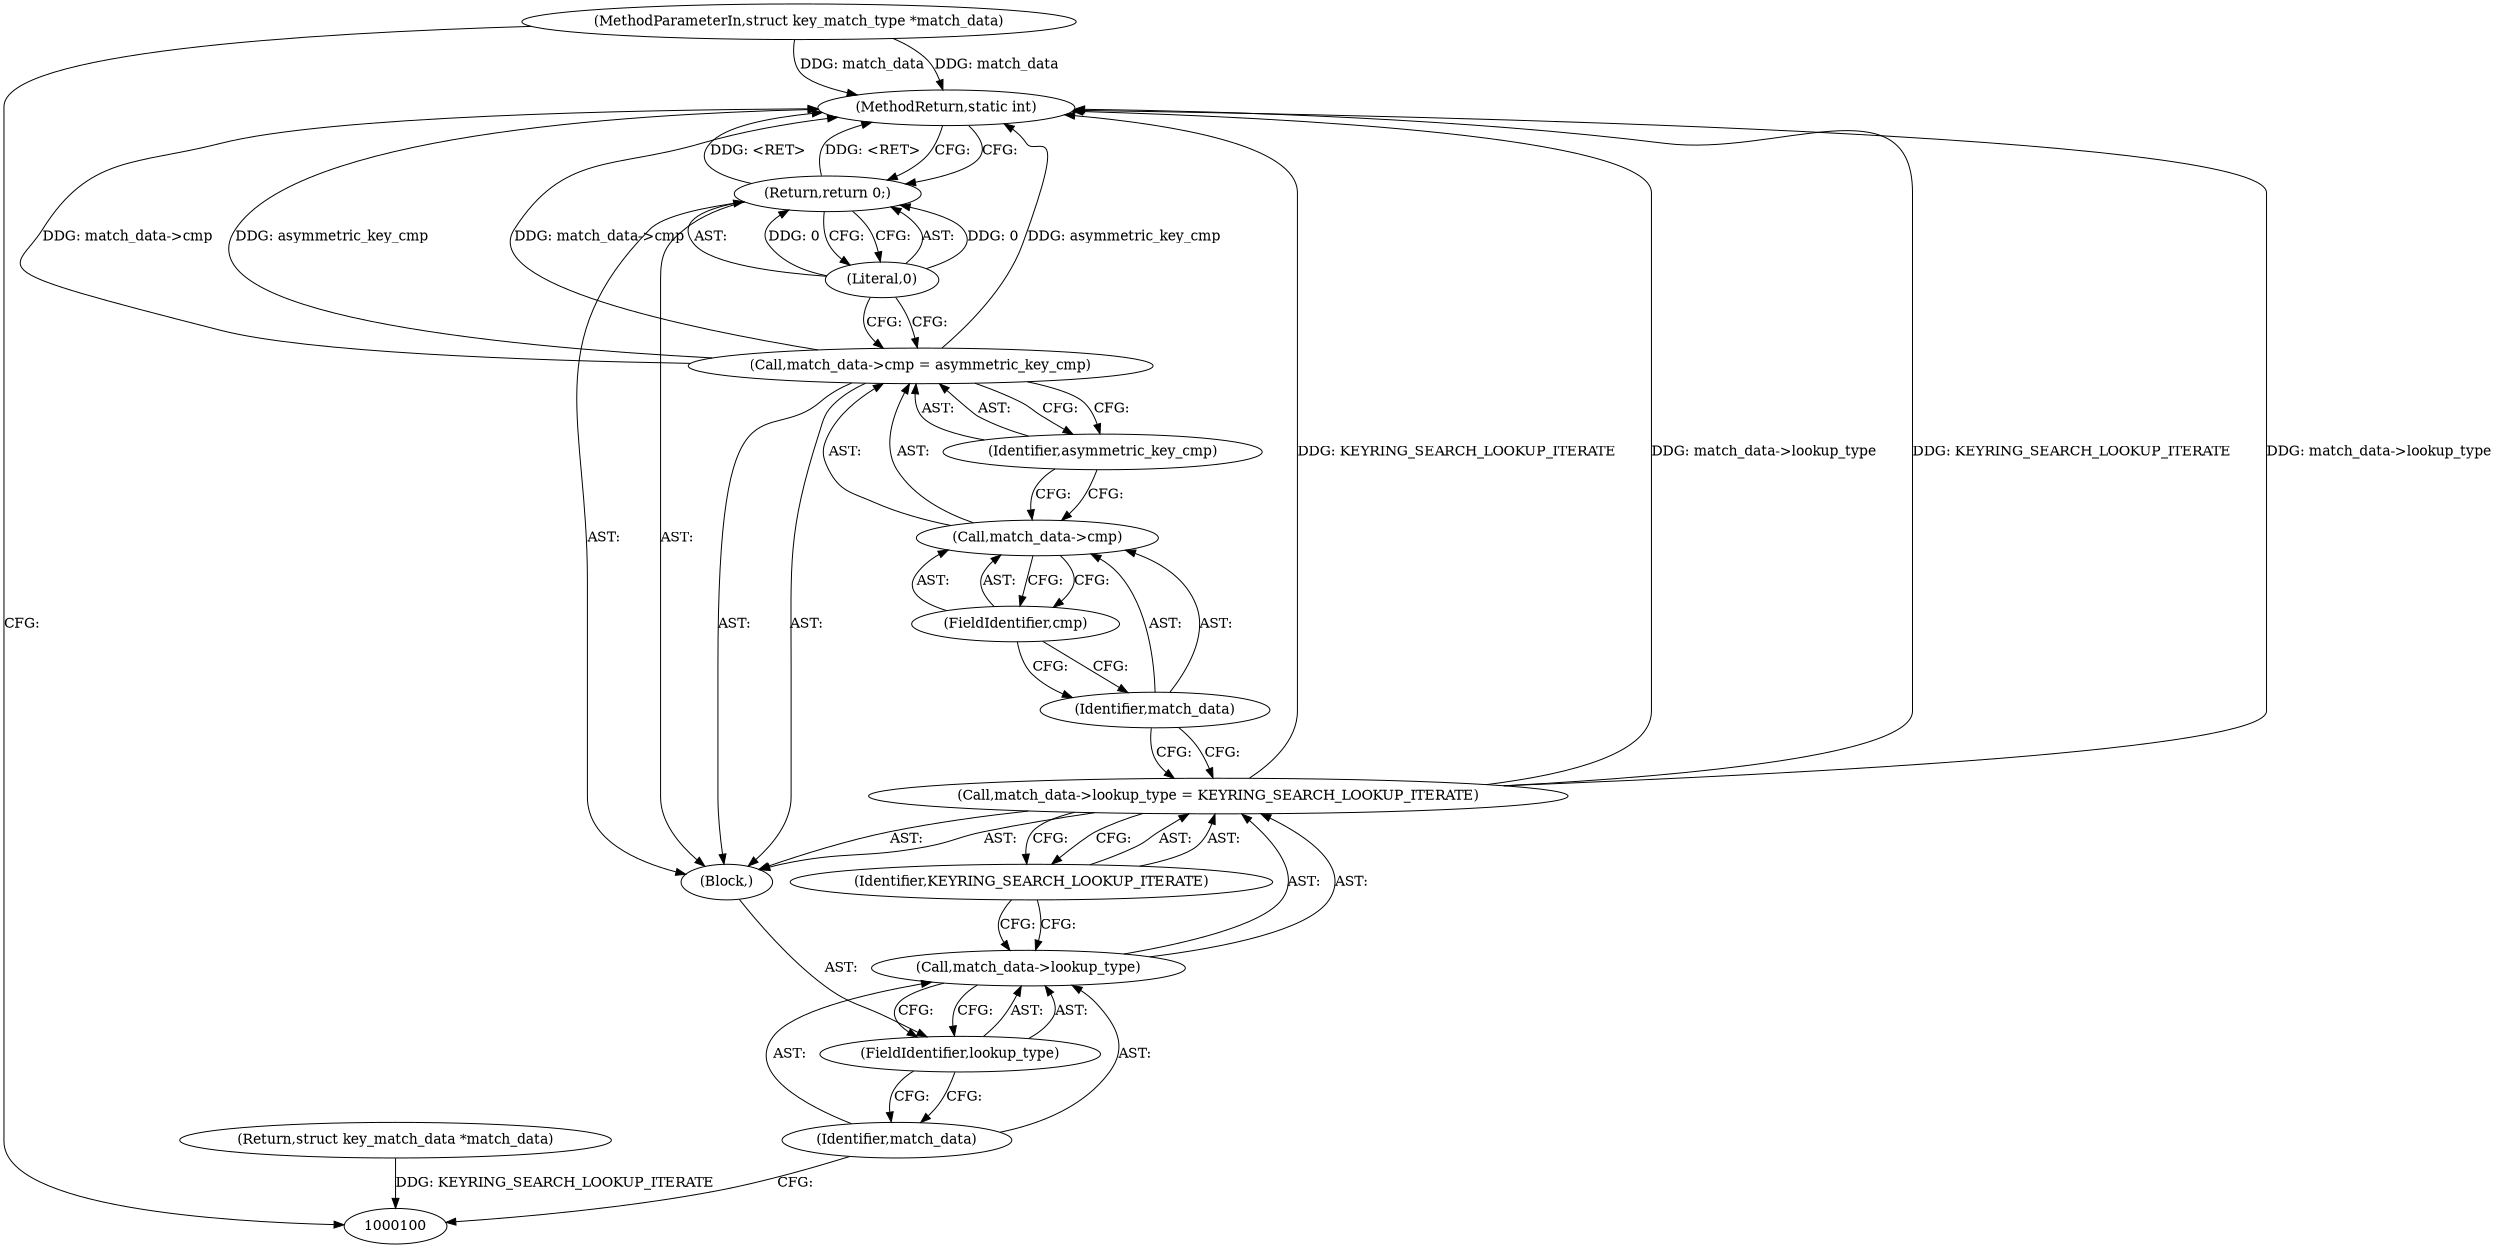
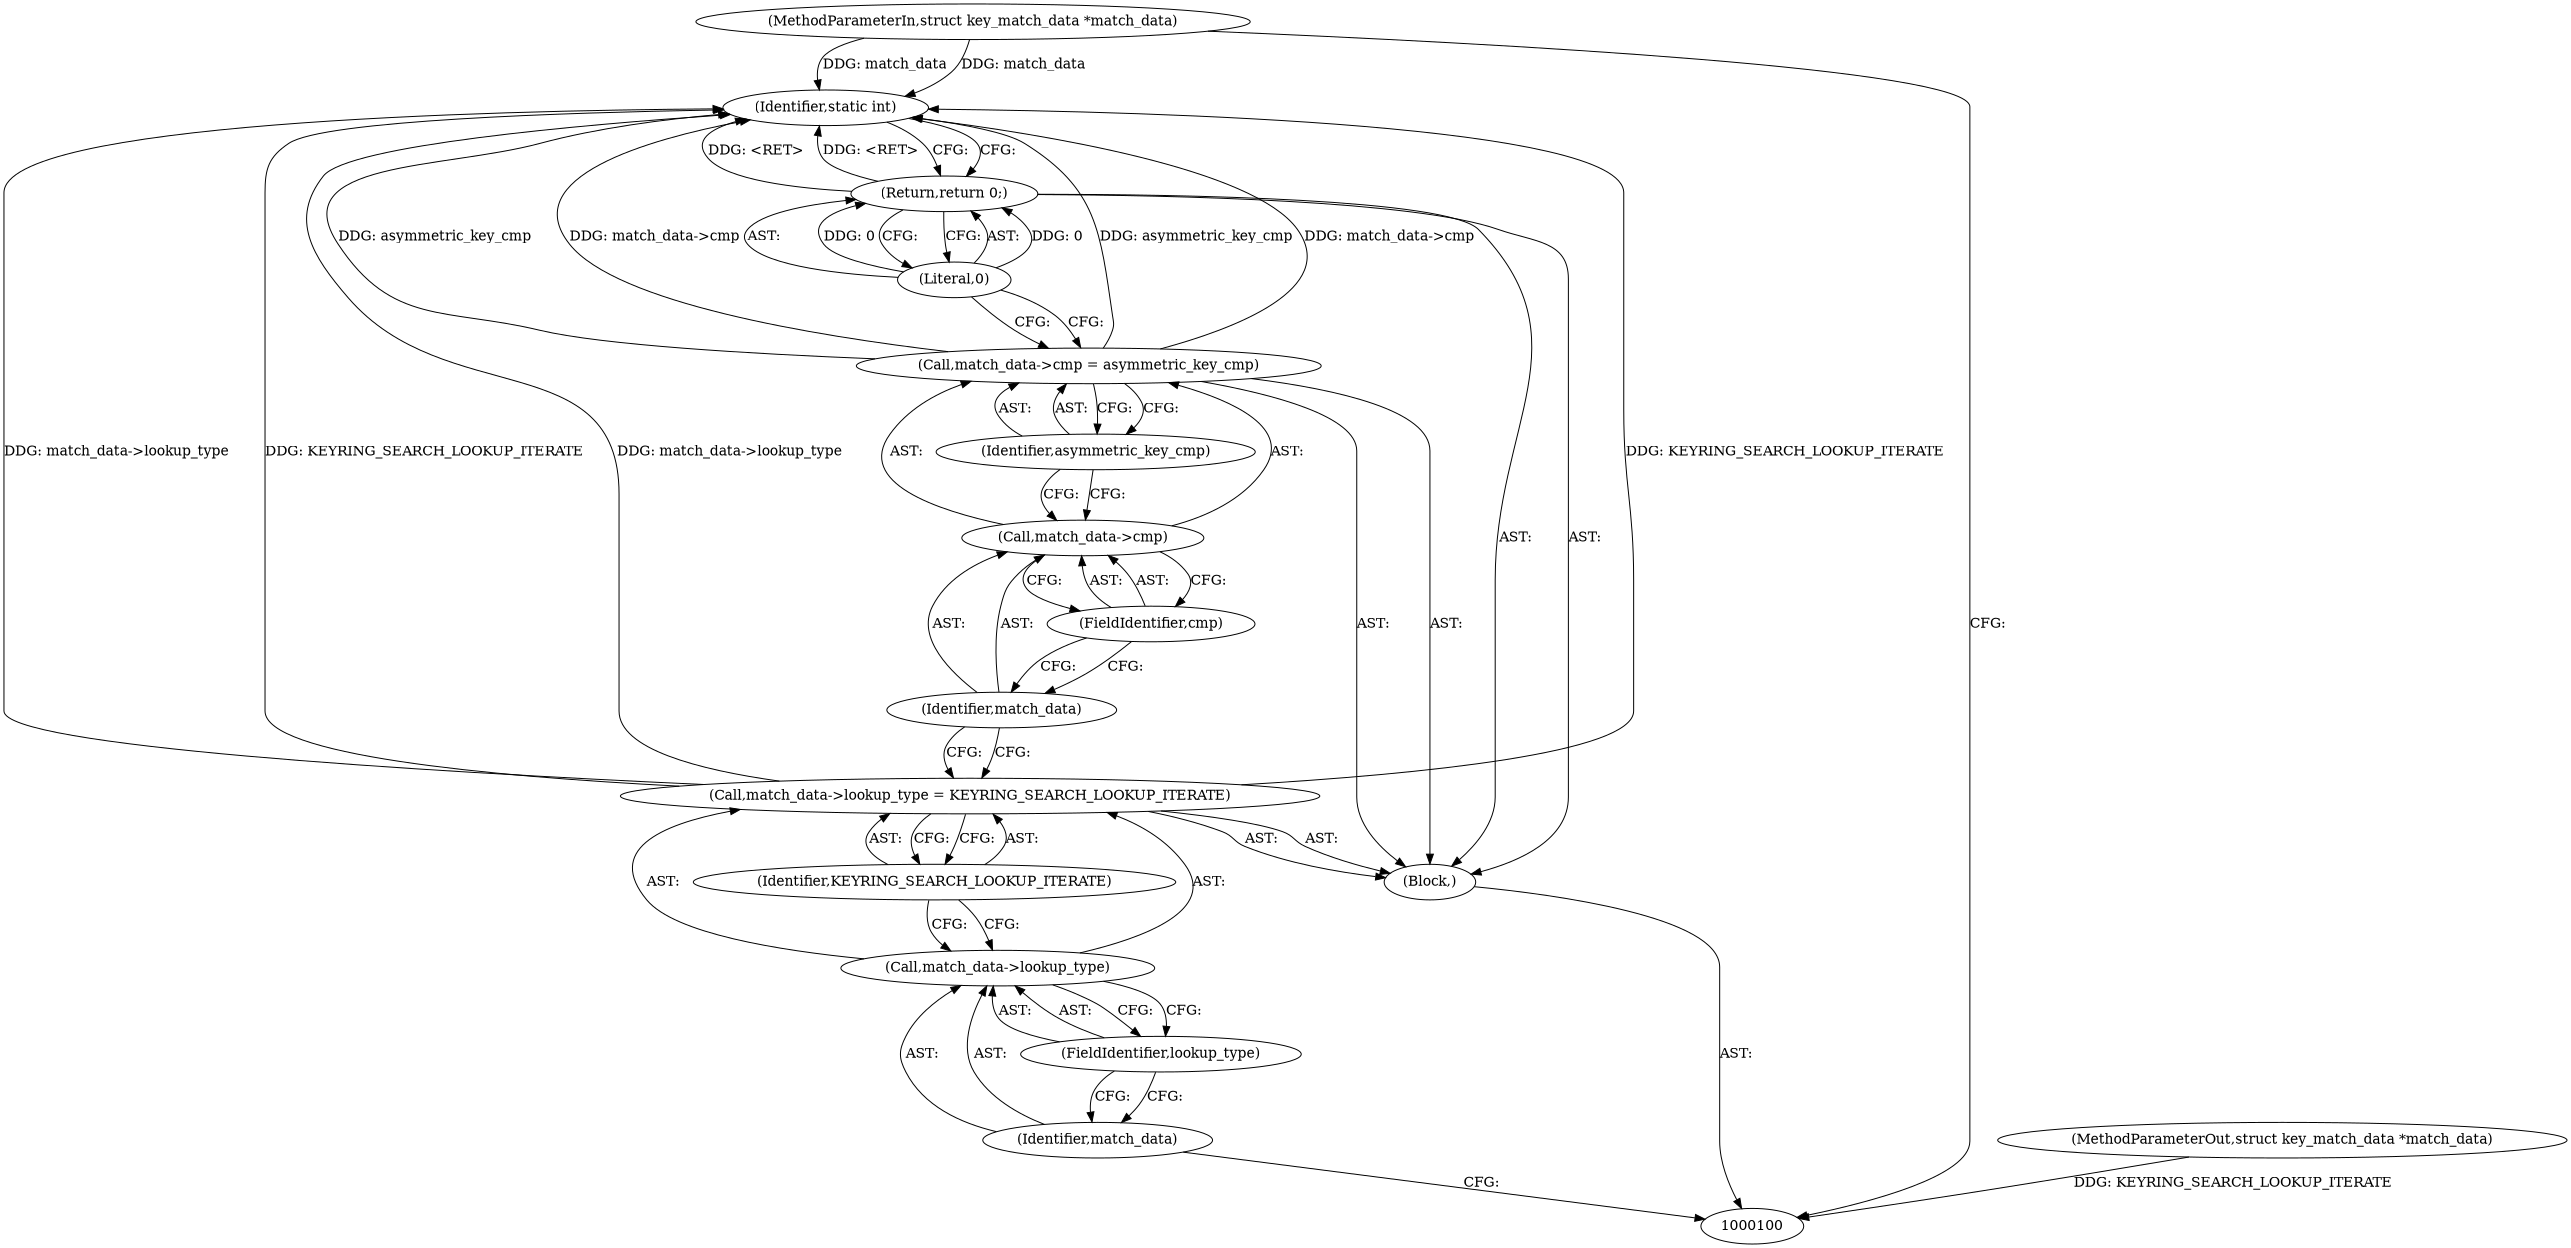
(799, 22) -> (973, 22)
(946, 108) -> (826, 108)
(818, 980) -> (1713, 952)
(396, 1140) -> (2282, 1140)
